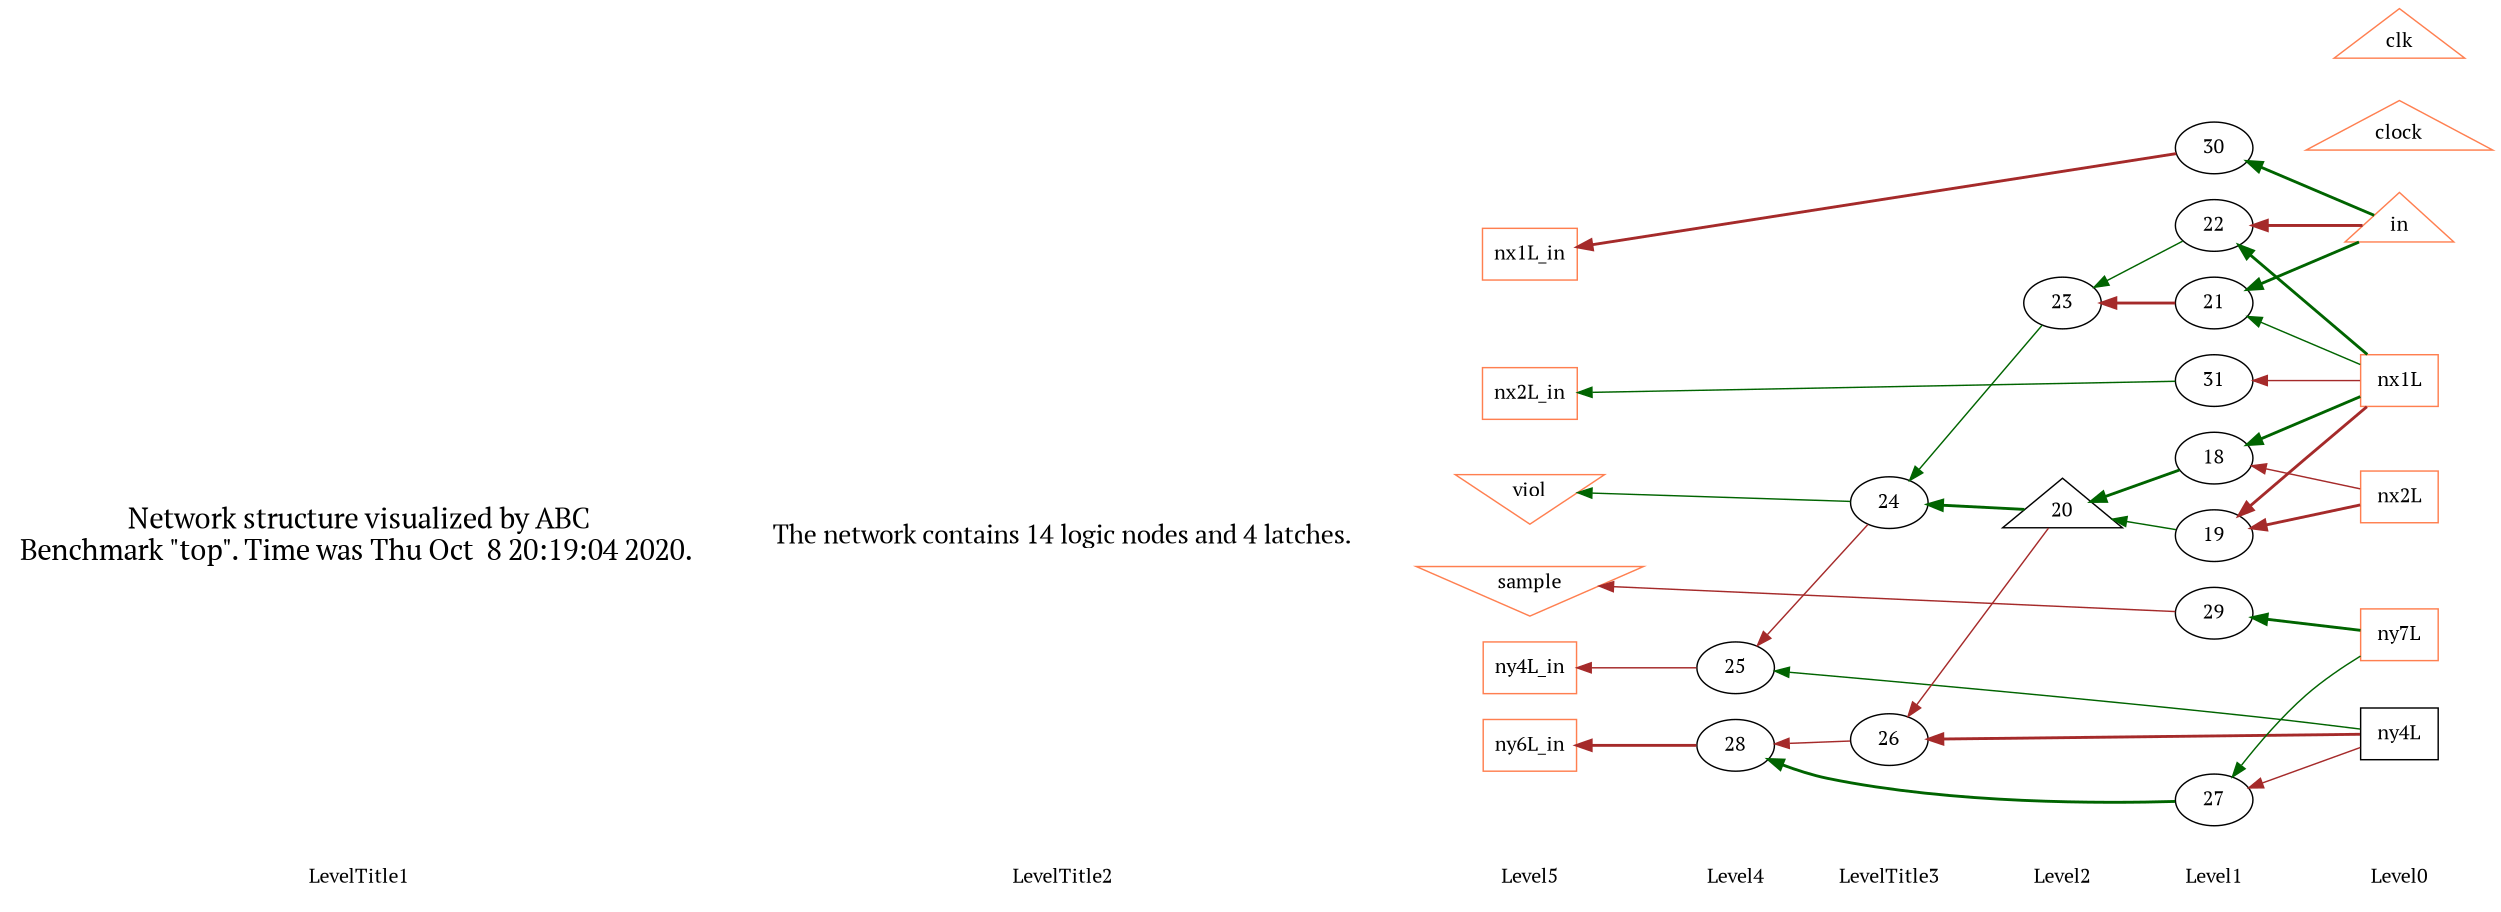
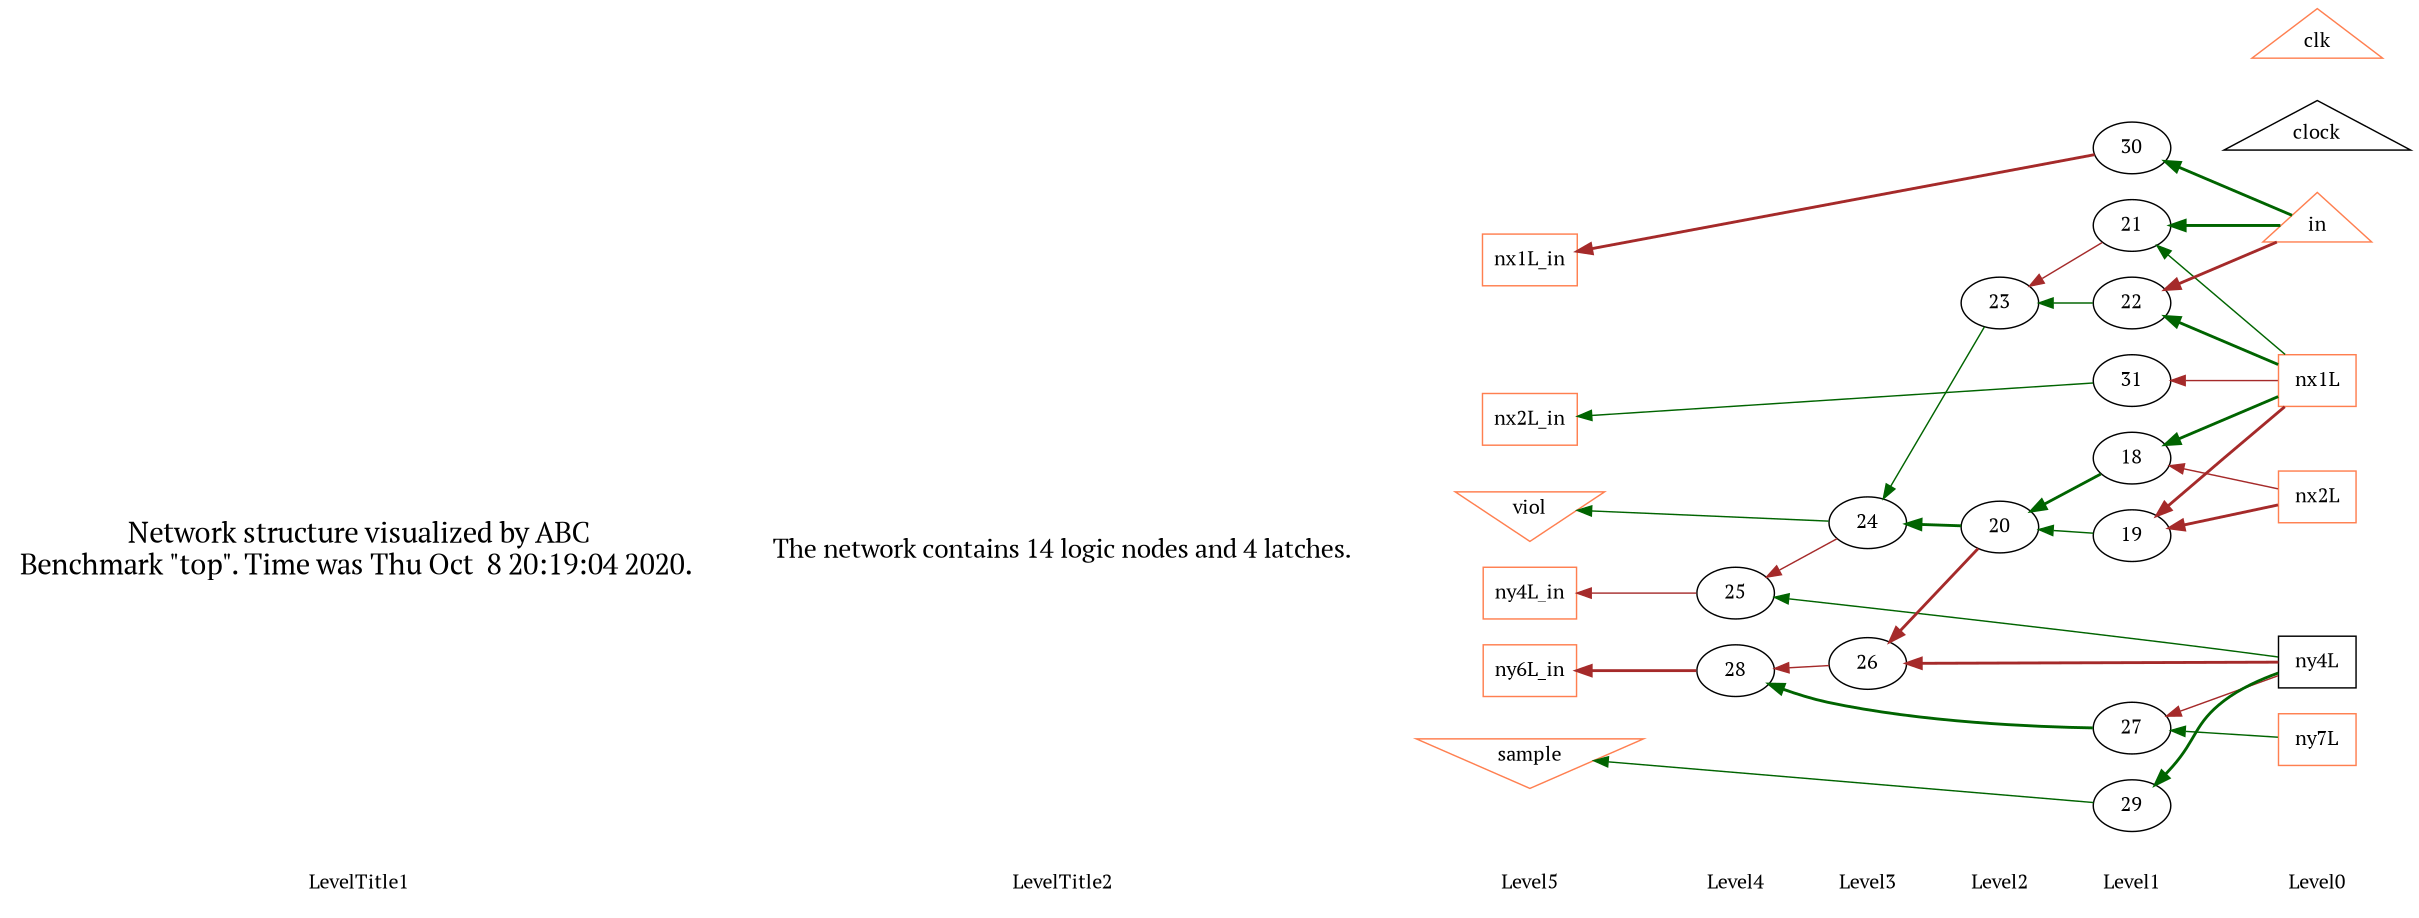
(2399, 134) -> (2317, 134)
(2145, 303) -> (2072, 260)
(2063, 511) -> (2000, 527)
(1895, 599) -> (1851, 782)
(1983, 616) -> (1939, 589)
(2314, 625) -> (2212, 712)
(1889, 877) -> (1868, 883)
